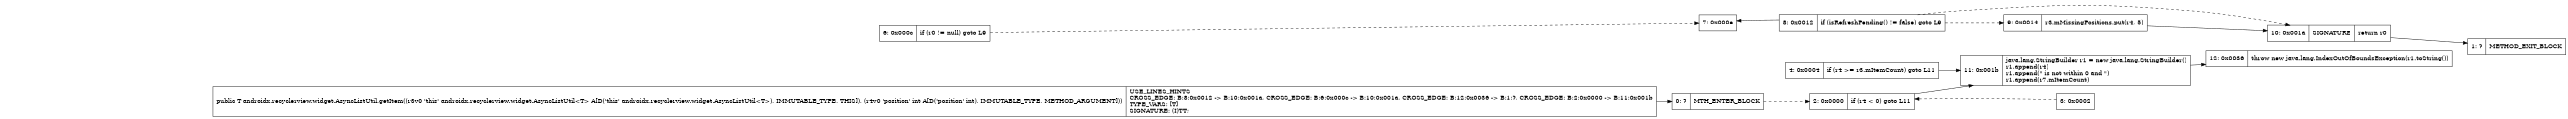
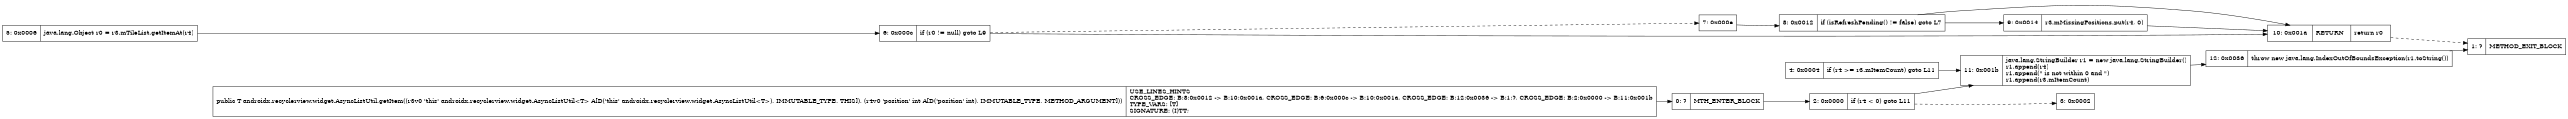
(2102, 6) -> (2102, 6)
(1760, 20) -> (1756, 25)
(1881, 23) -> (1881, 23)
(1972, 23) -> (1972, 23)
(2094, 23) -> (2094, 23)
none -> (100, 33)
(2332, 33) -> (2330, 33)
none -> (1627, 36)
(2427, 40) -> (2427, 40)
none -> (2456, 51)
(2048, 80) -> (2048, 80)
(1988, 99) -> (1983, 104)
(1784, 102) -> (1784, 102)
